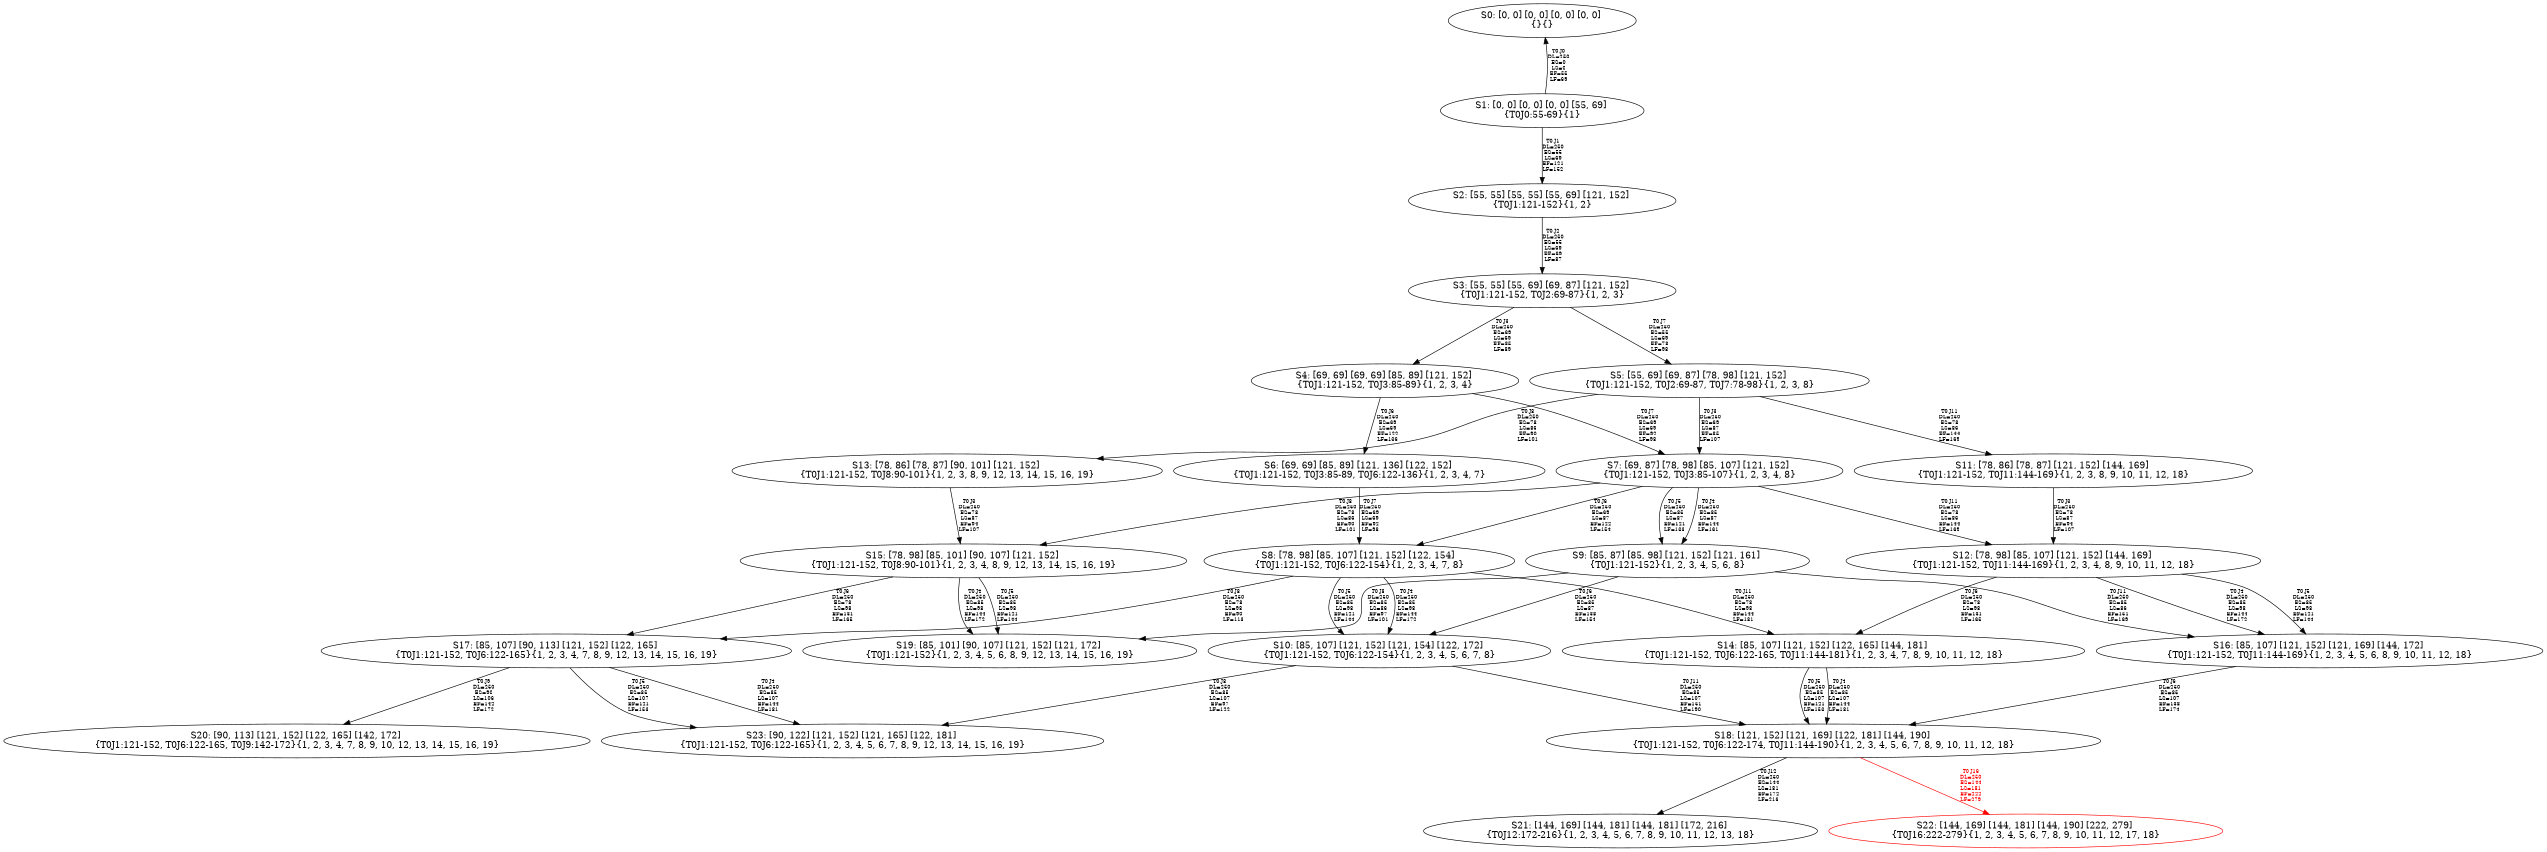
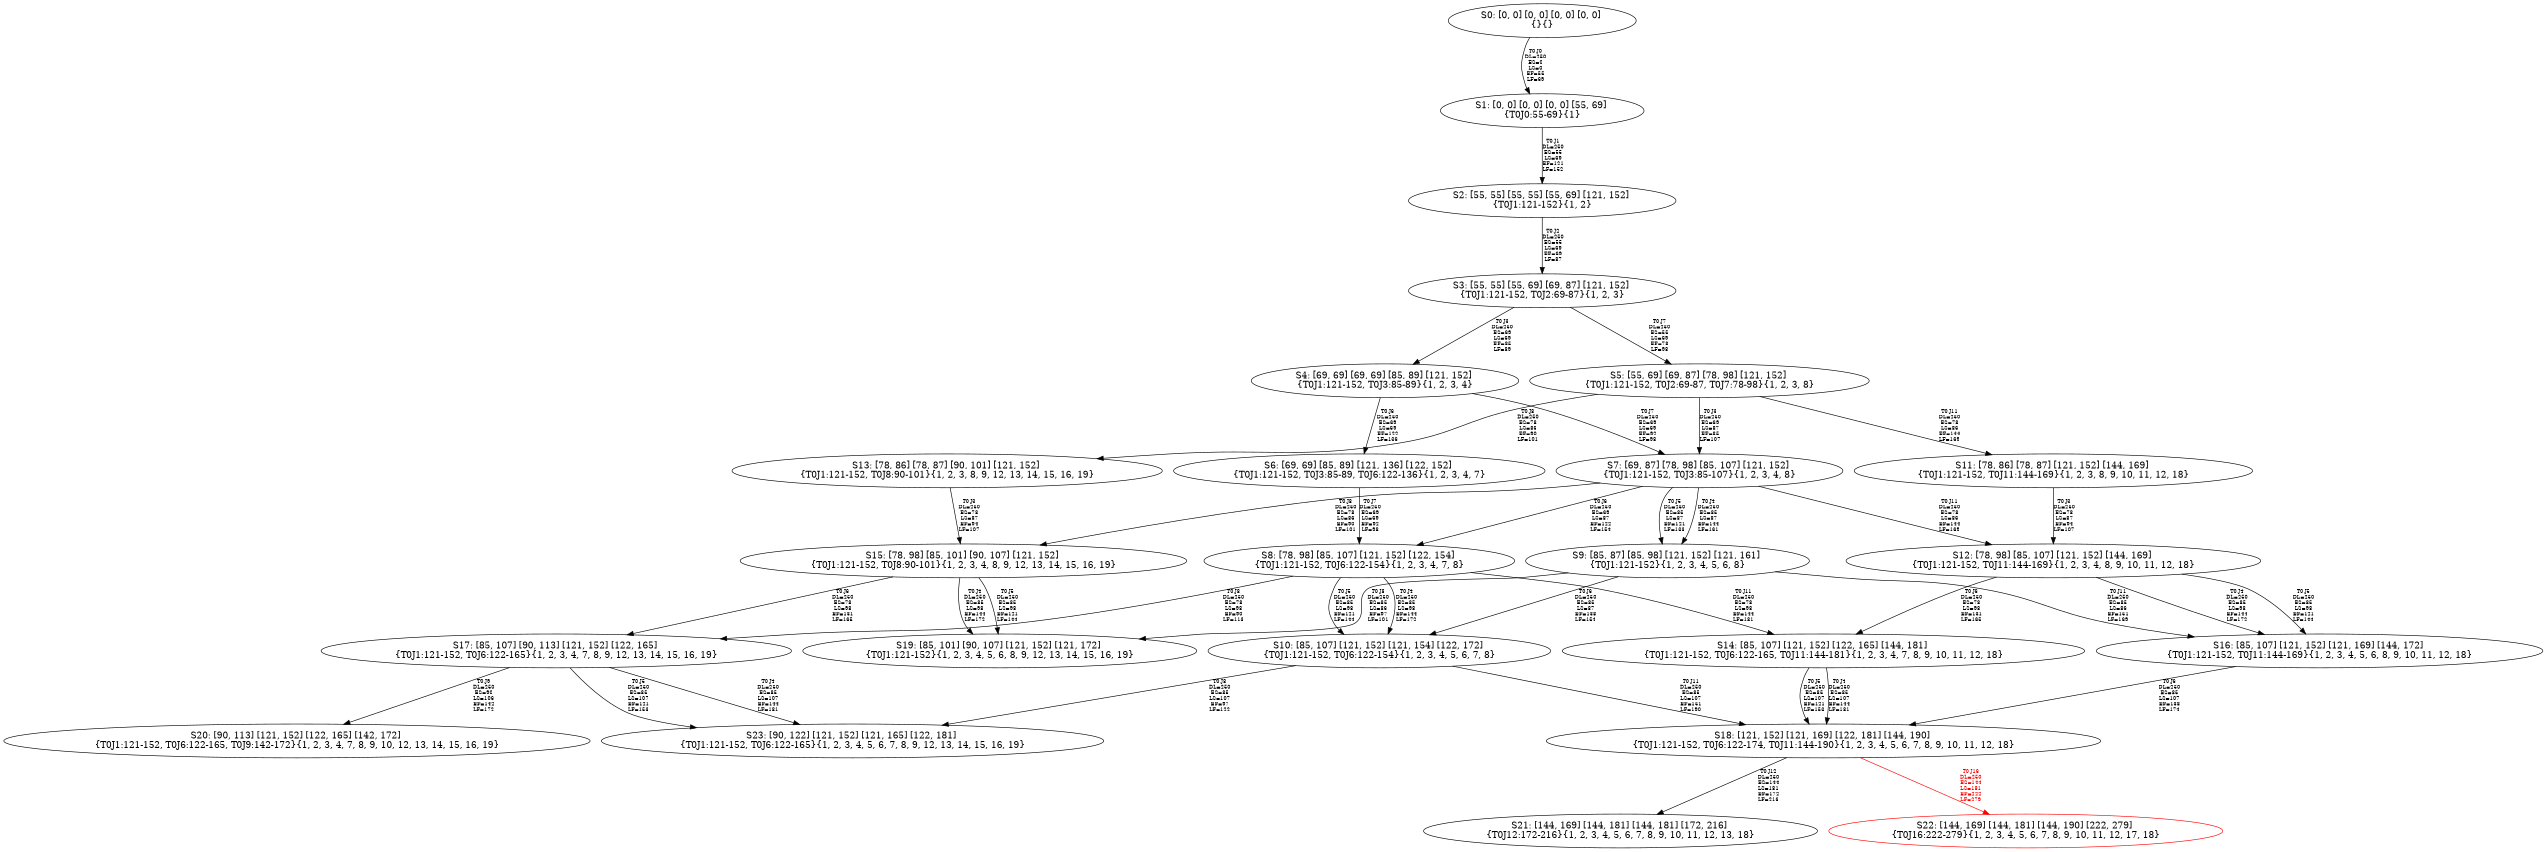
(1547, 69) -> (1522, 63)
